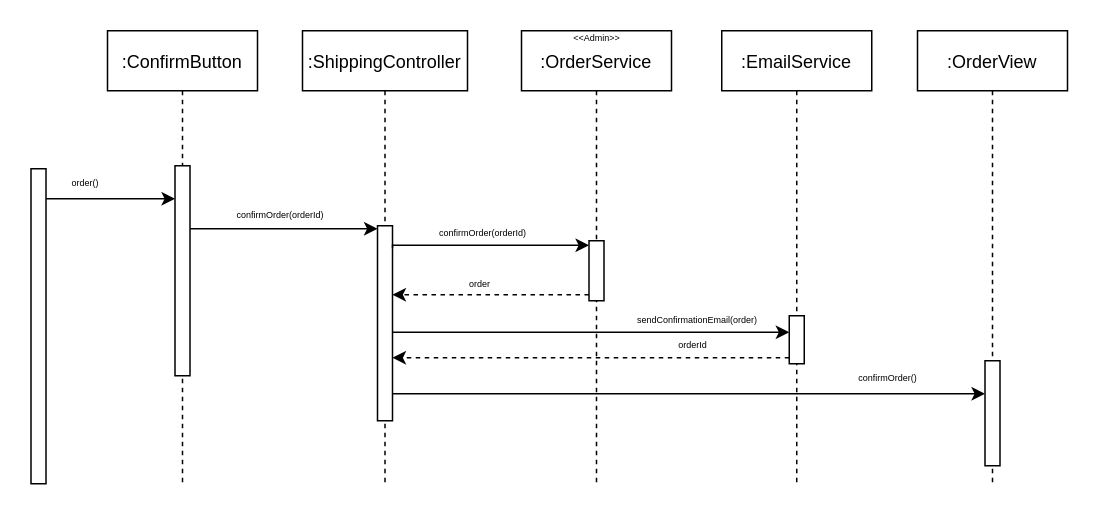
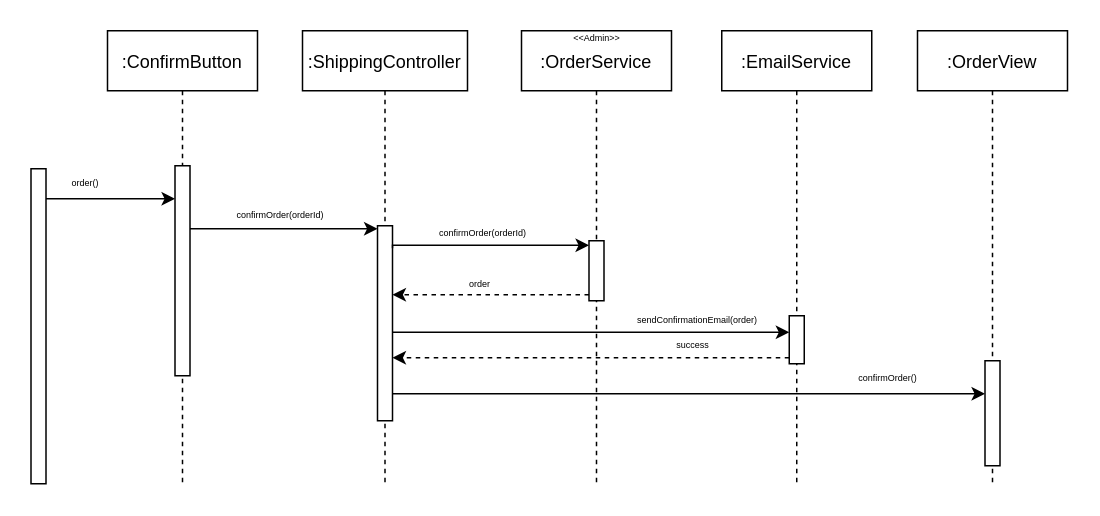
(693, 346) -> (693, 346)
